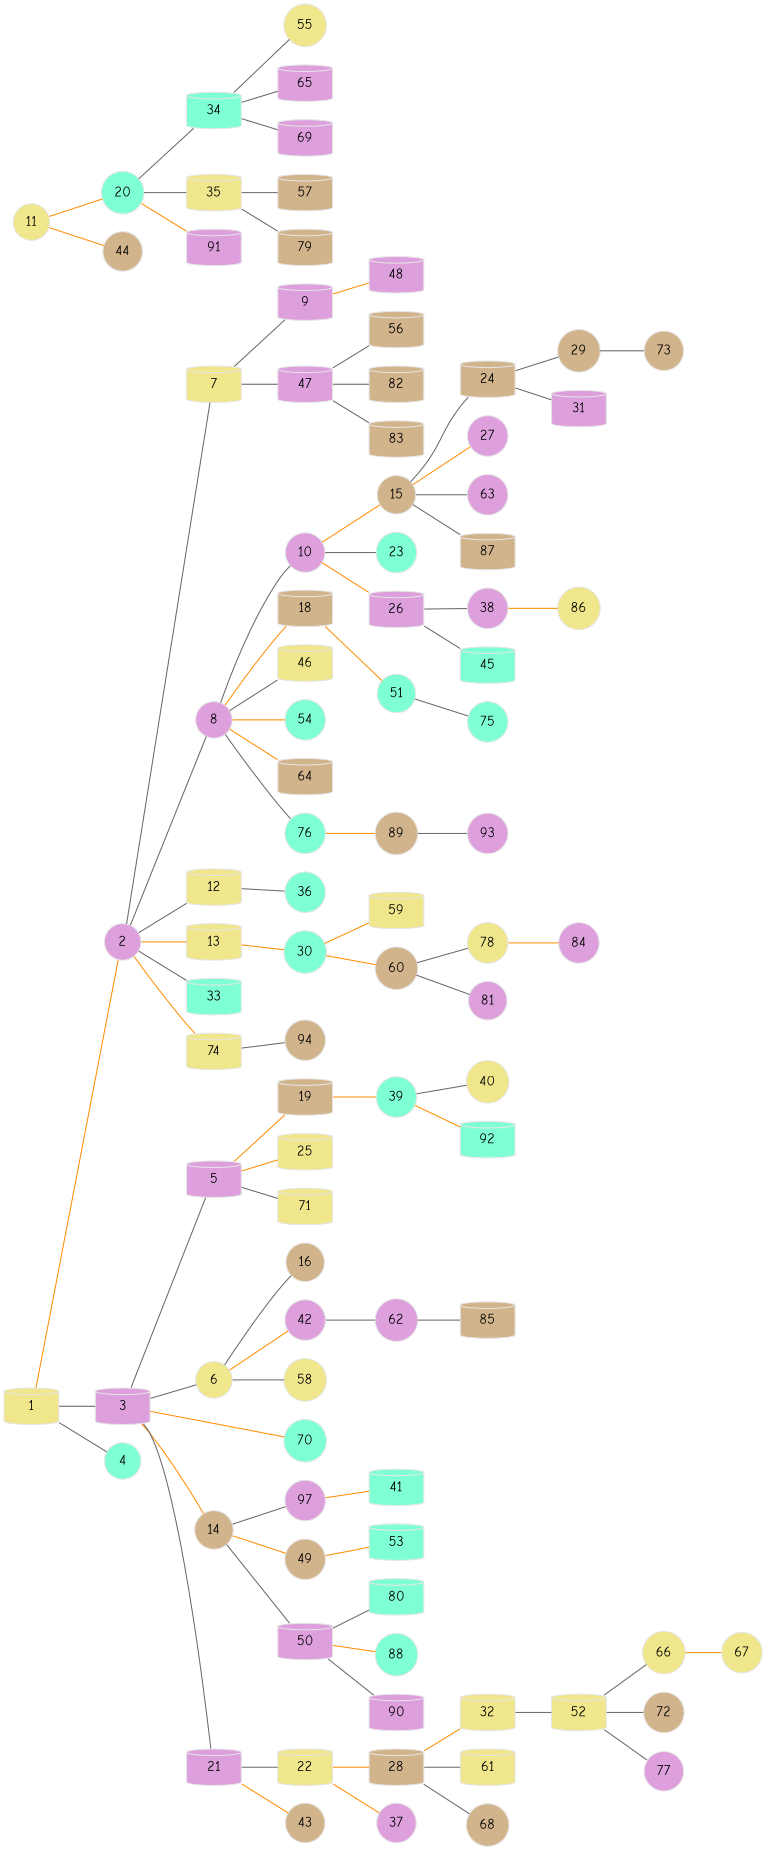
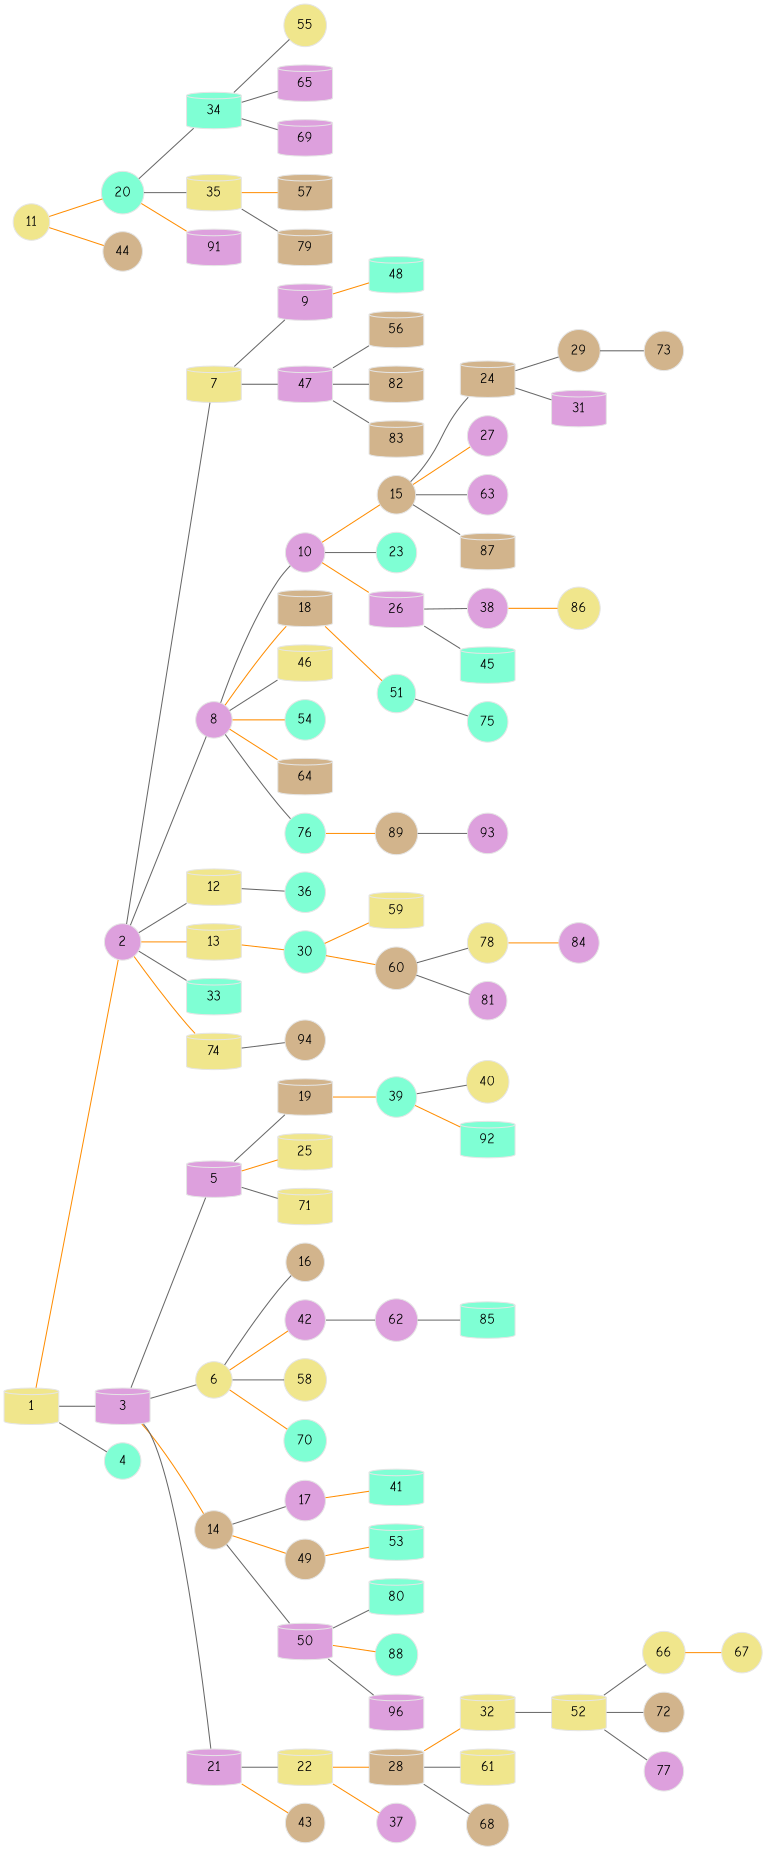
(260, 193) -> (260, 193)
(396, 275) -> (396, 275)
(260, 1138) -> (260, 1138)
(488, 1320) -> (488, 1320)
(217, 1424) -> (258, 1410)
(305, 1501) -> (305, 1501)
(396, 1712) -> (396, 1712)
